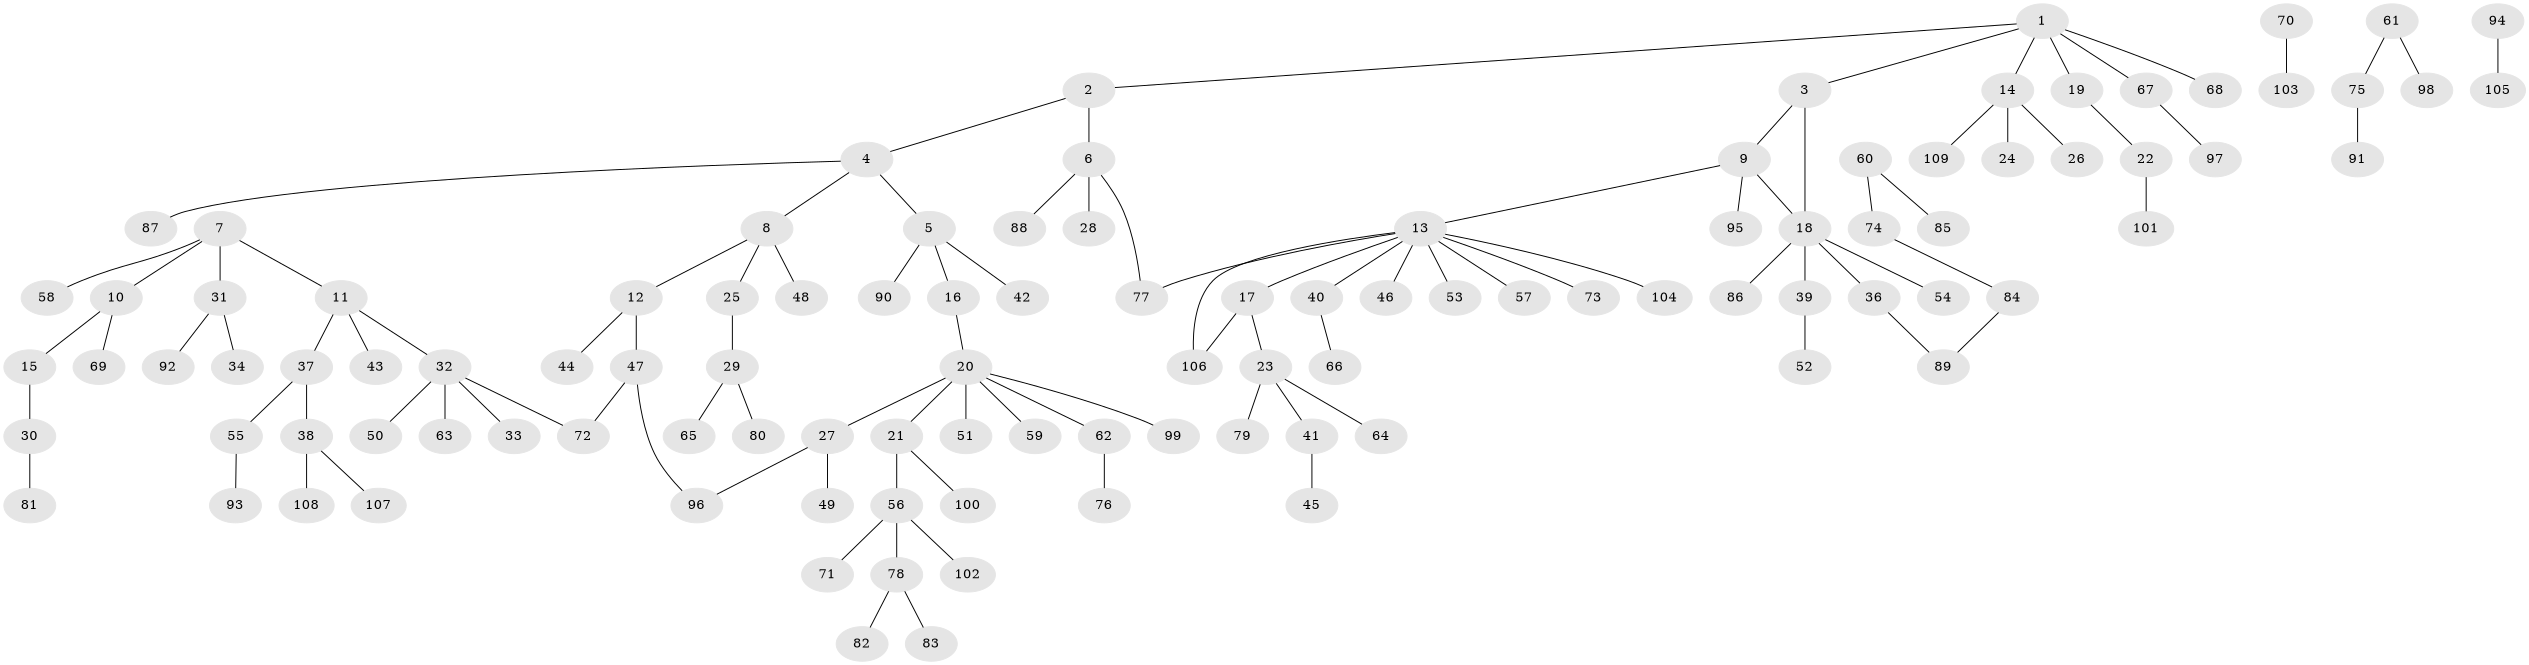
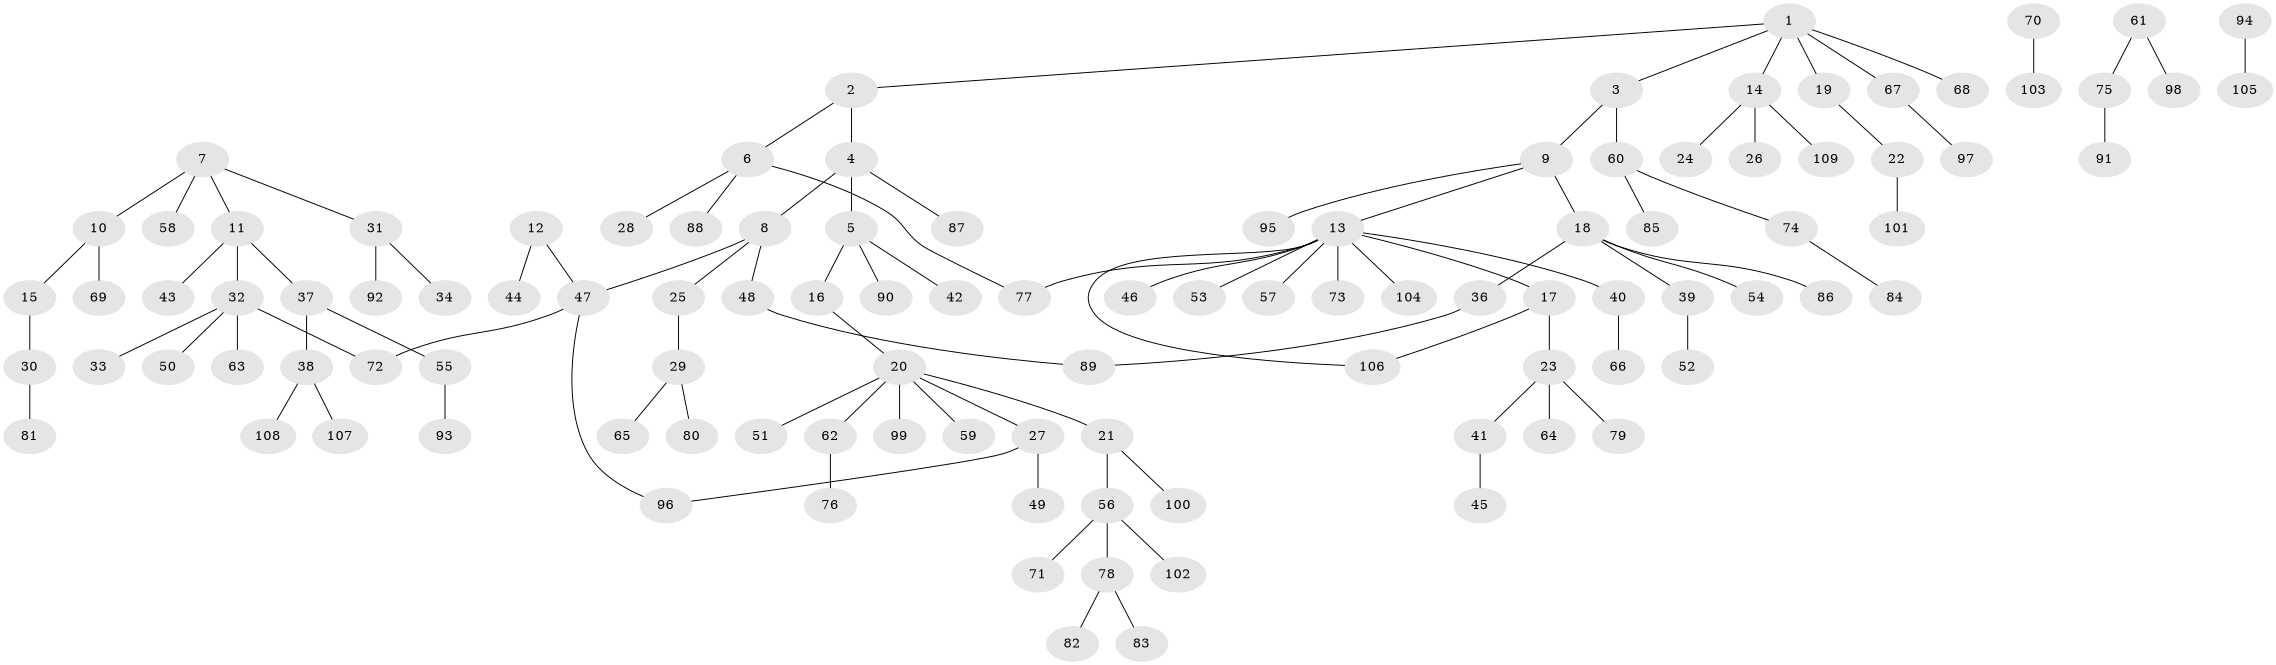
(1805, 160) -> (1617, 125)
(702, 263) -> (676, 266)
(1978, 332) -> (914, 345)
